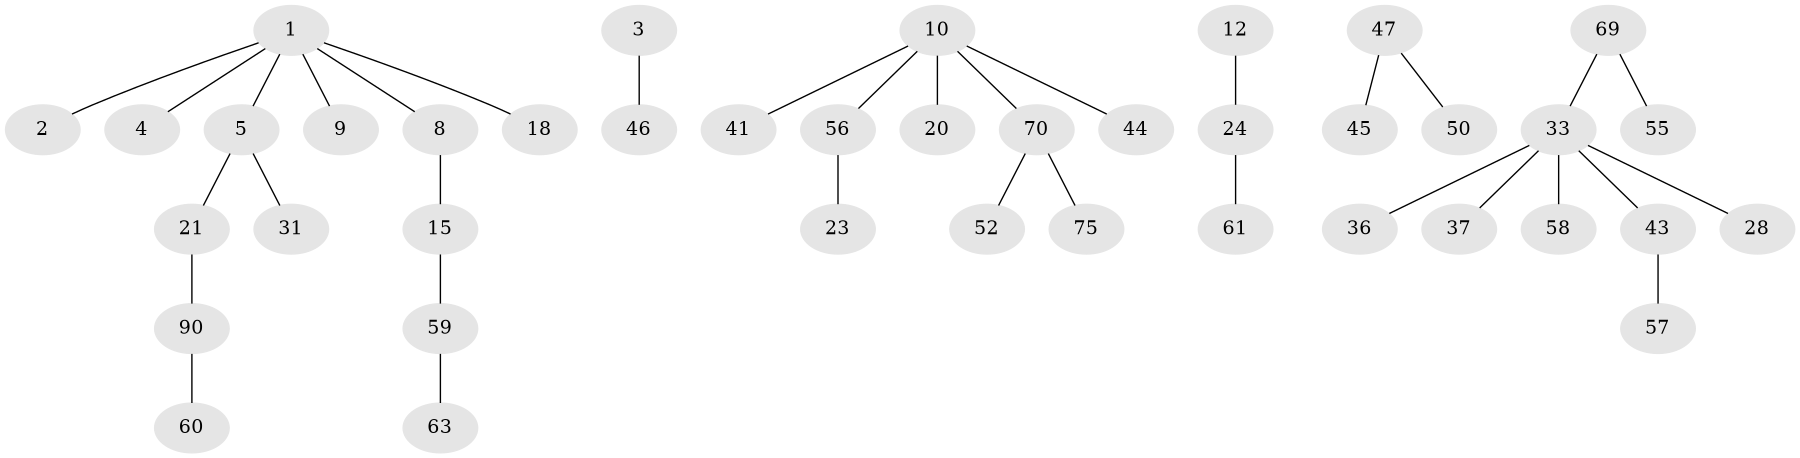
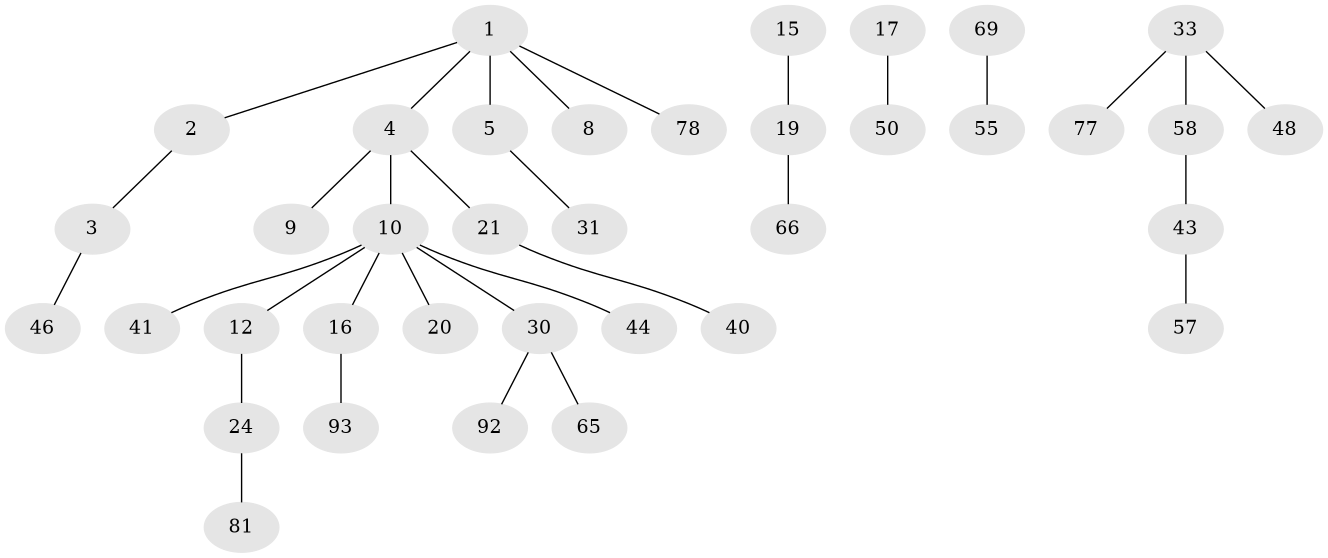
(1385, 30) -> (888, 30)
(316, 80) -> (341, 179)
(1583, 80) -> none
(540, 130) -> (689, 130)
(838, 130) -> (341, 329)
(1037, 130) -> (540, 329)
(1360, 130) -> none
none -> (142, 179)
(1608, 179) -> (1186, 180)
(217, 180) -> (440, 179)
none -> (391, 180)
(440, 180) -> none
(838, 229) -> (341, 428)
(987, 229) -> (490, 428)
(1086, 229) -> (589, 428)
(1236, 229) -> (242, 527)
(1360, 229) -> none
(1459, 229) -> (1086, 130)
(1757, 229) -> (1285, 130)
none -> (316, 279)
(192, 329) -> (739, 329)
(440, 329) -> (788, 130)
(192, 428) -> none
(440, 428) -> (788, 229)
